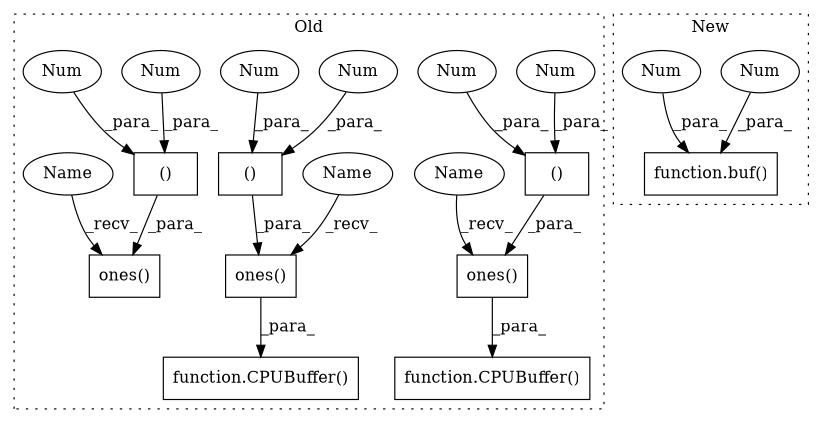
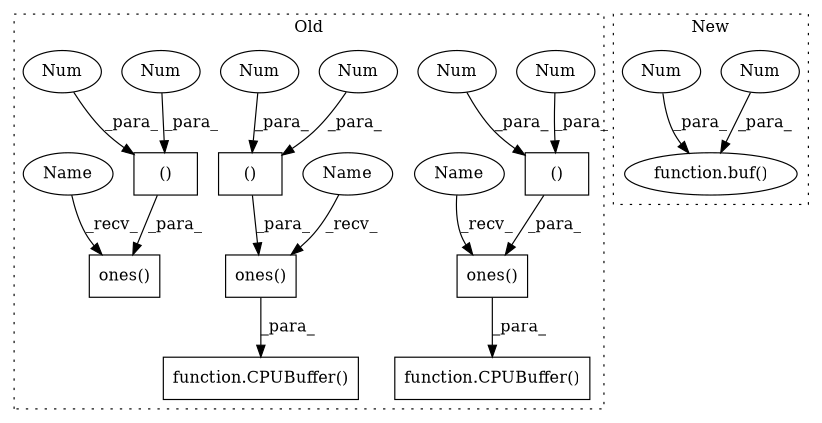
(711, 174) -> (711, 174)
